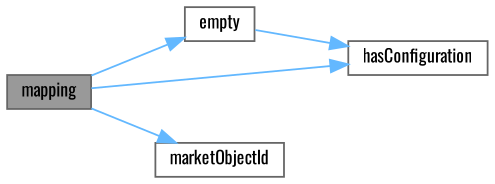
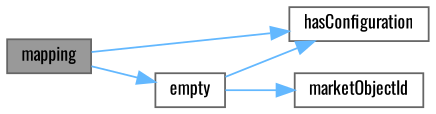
(125, 122) -> (251, 90)
